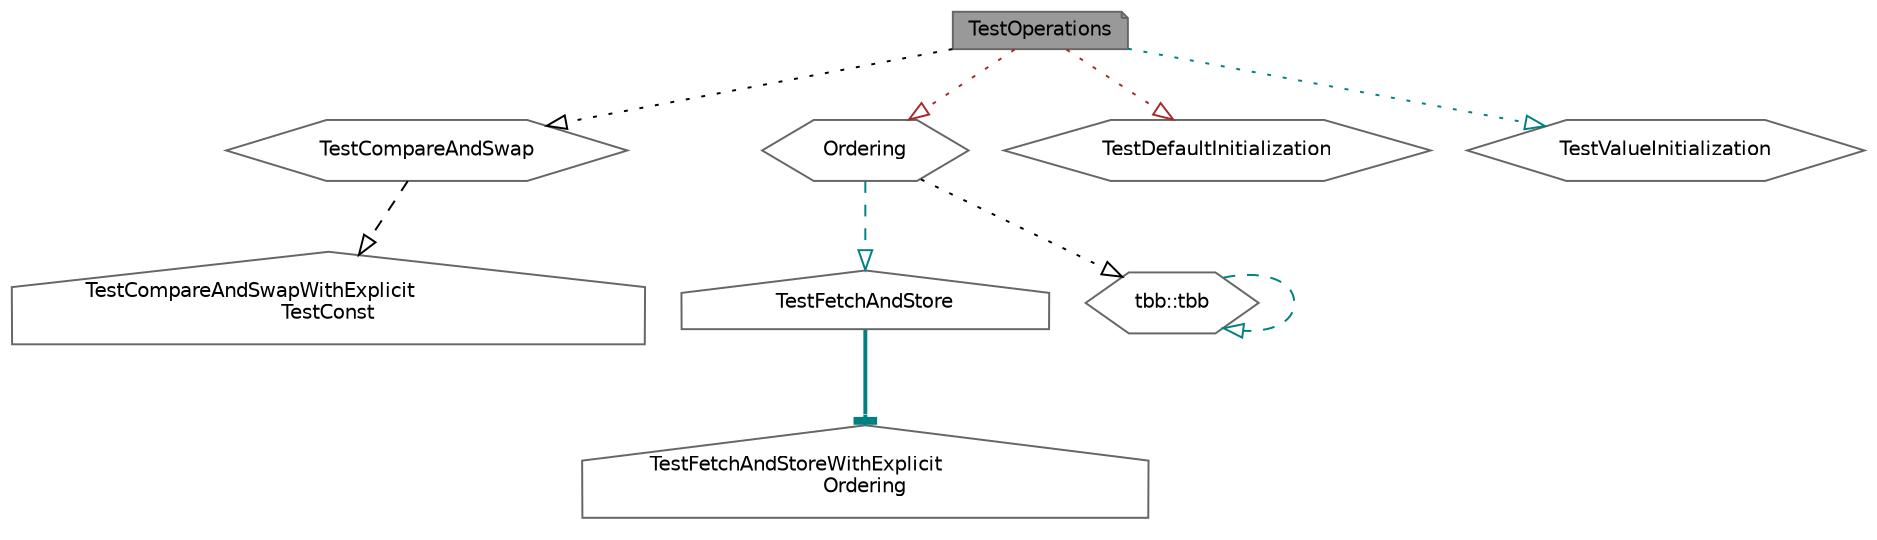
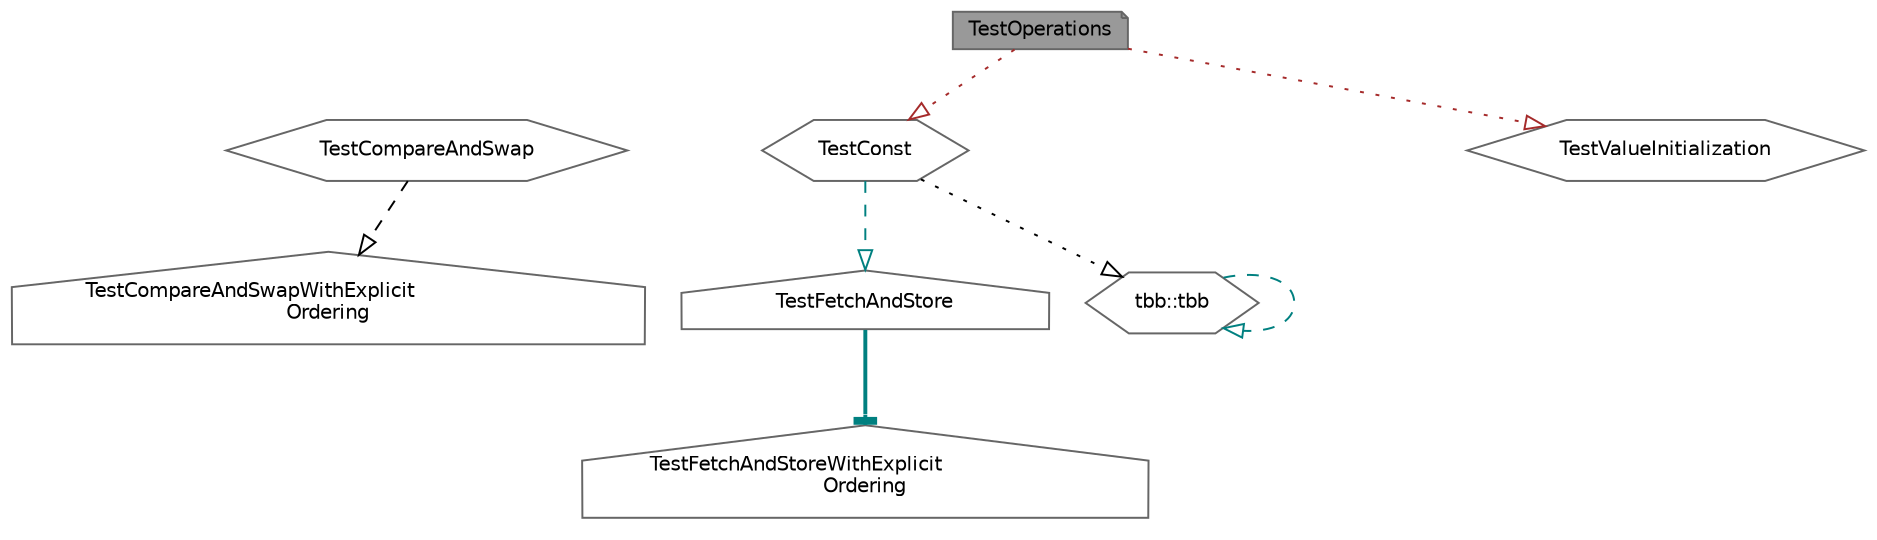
(759, 86) -> none
(1327, 86) -> (1327, 86)
(865, 150) -> (865, 150)
(1217, 150) -> none
(328, 303) -> (328, 303)
